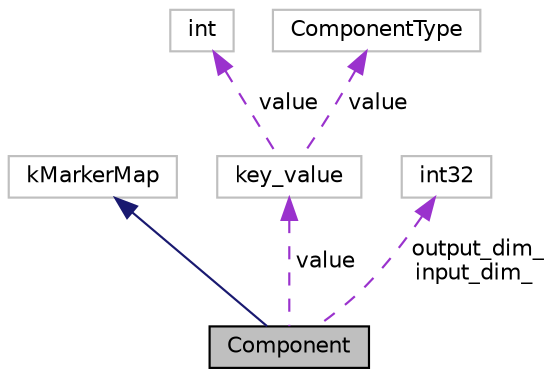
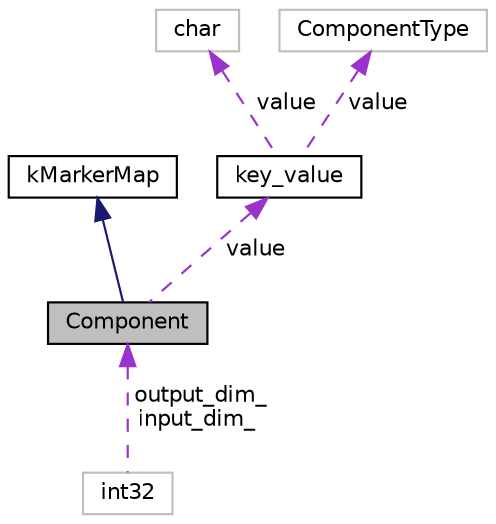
(202, 31) -> (198, 31)
(93, 177) -> (93, 177)
(289, 177) -> (289, 177)
(375, 276) -> (128, 419)
